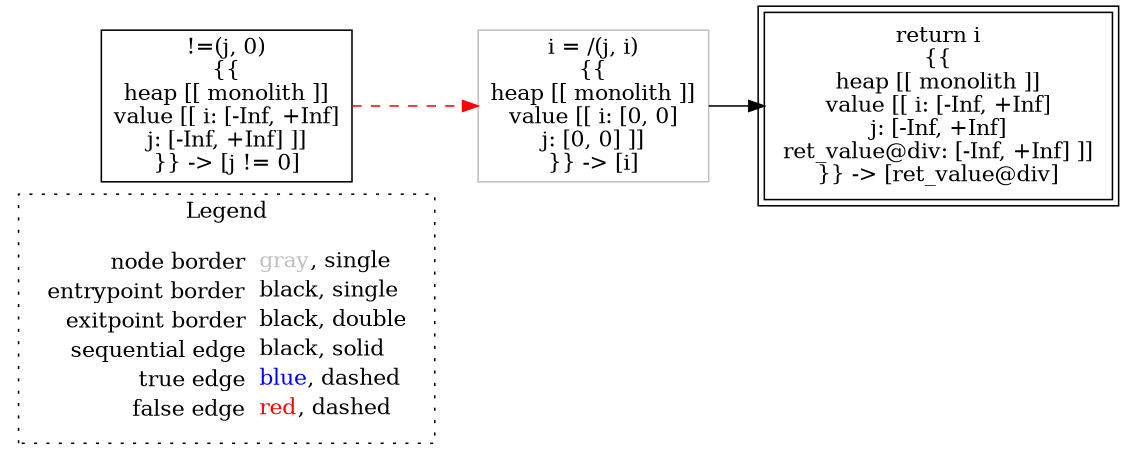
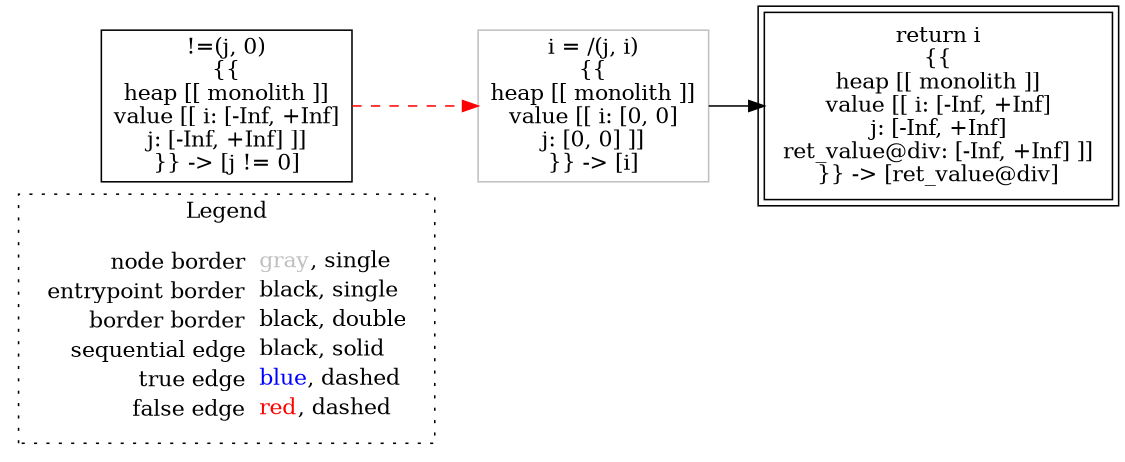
(159, 321) -> (171, 321)
